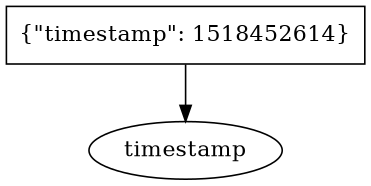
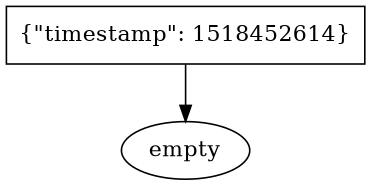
(186, 150) -> (186, 150)
